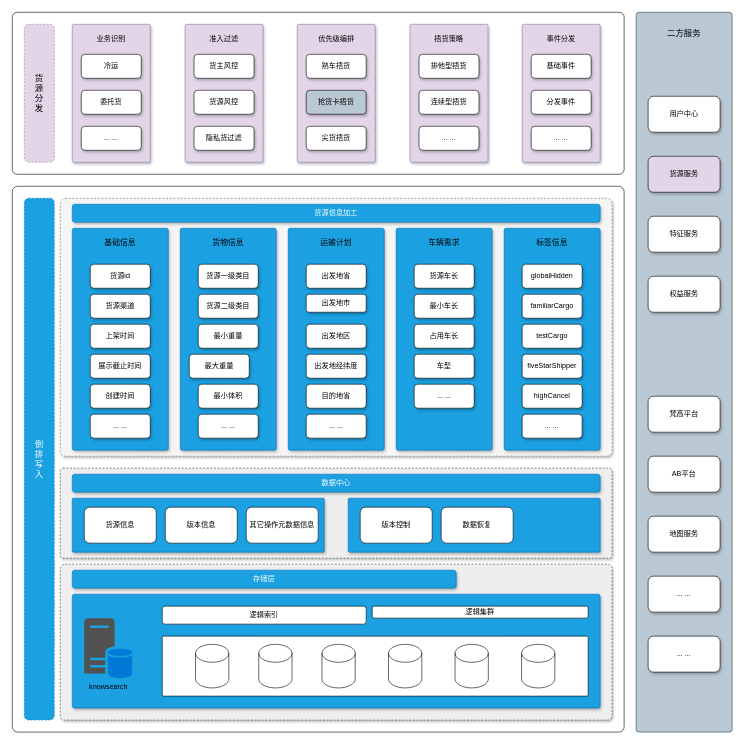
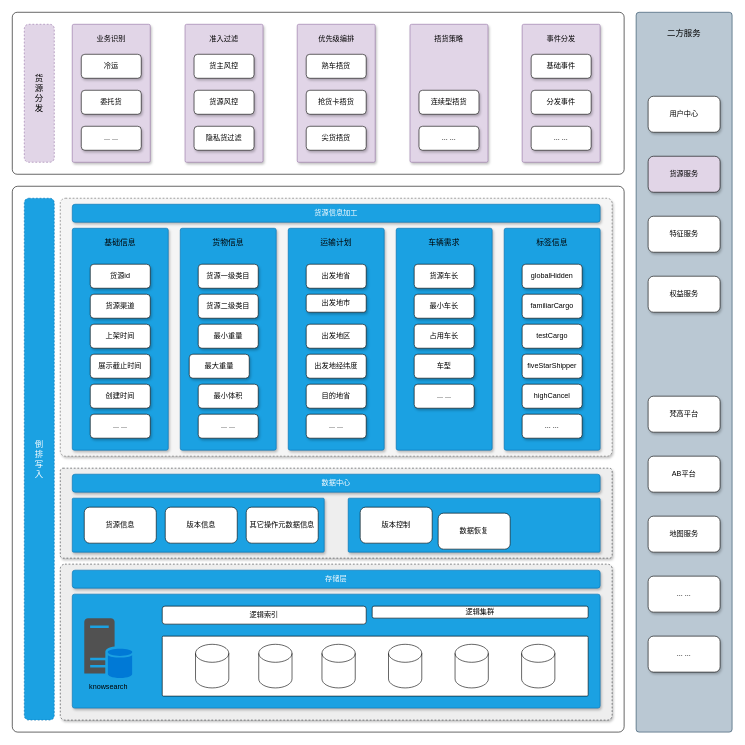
(449, 66) -> none
(336, 102) -> (336, 102)
(477, 525) -> (474, 531)
(264, 579) -> (336, 579)
